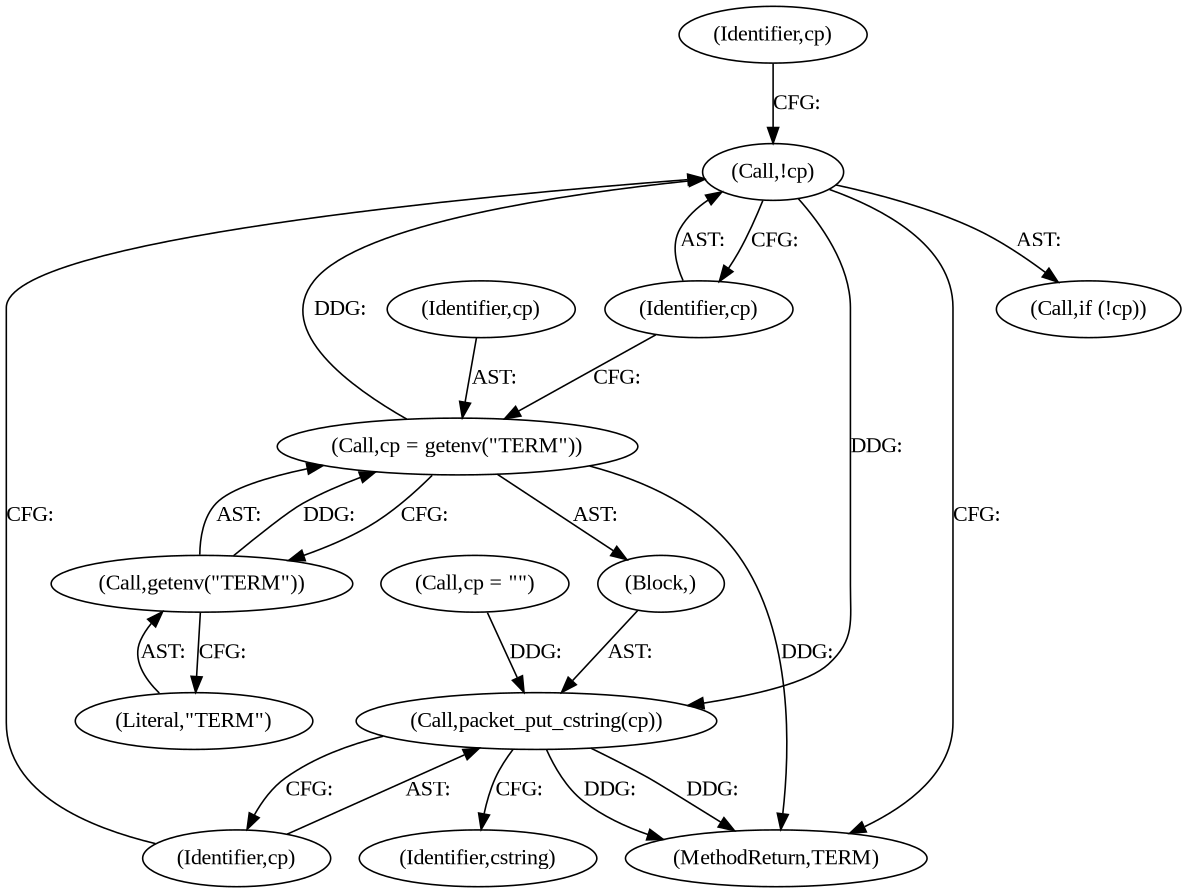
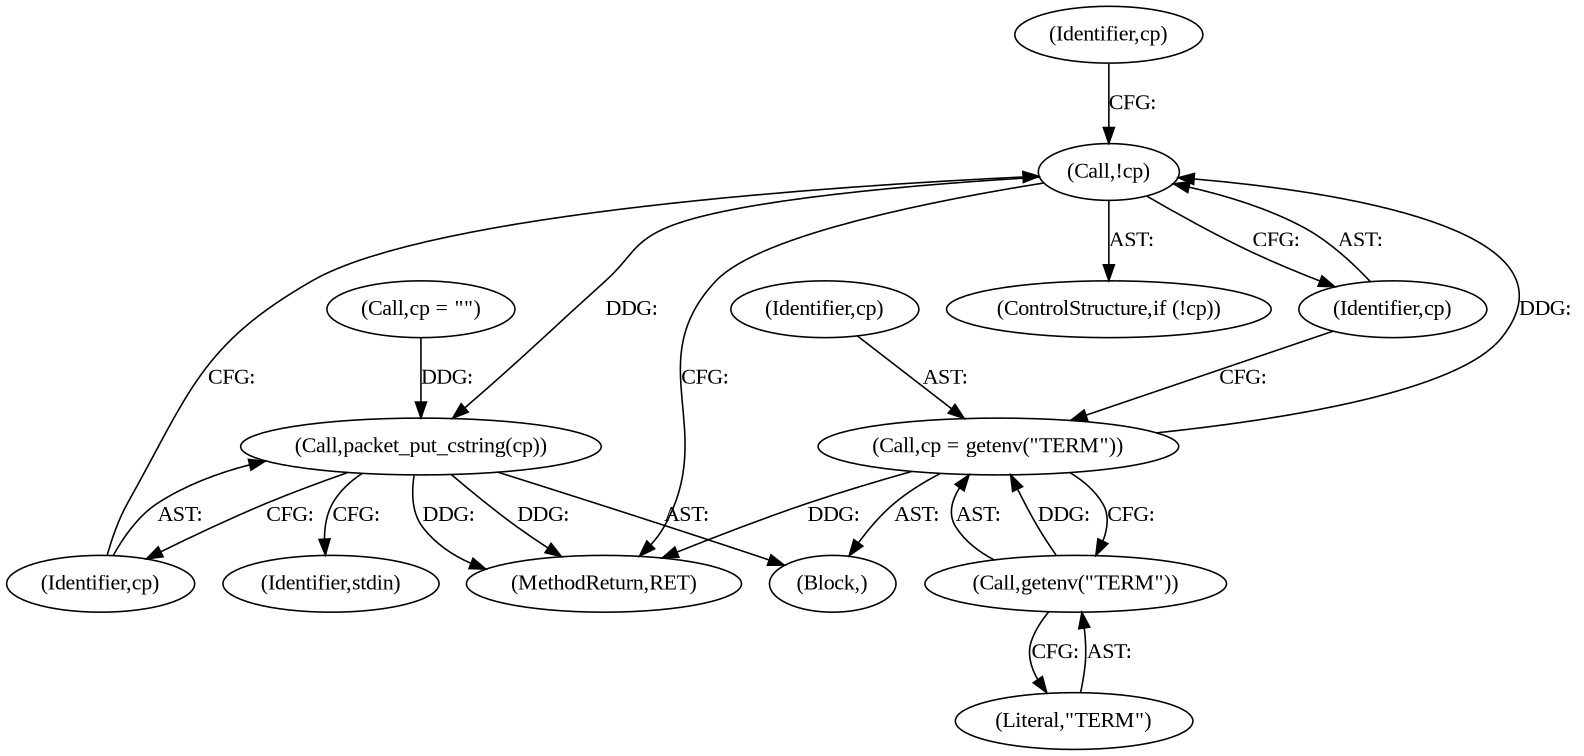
(1089, 309) -> (1109, 309)
(605, 646) -> (634, 516)
(478, 858) -> (331, 584)
(776, 858) -> (604, 584)
